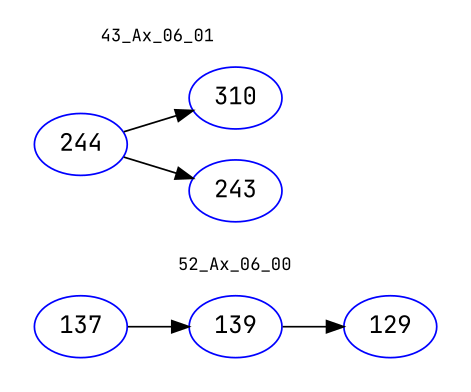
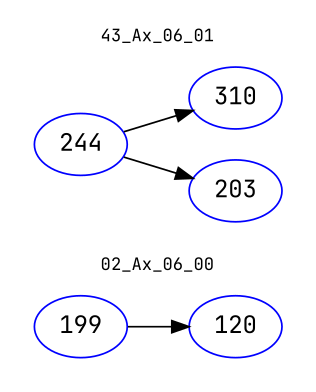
(236, 191) -> (236, 191)
(236, 266) -> (158, 266)
(81, 327) -> none
(236, 327) -> (81, 327)
(390, 327) -> (236, 327)
